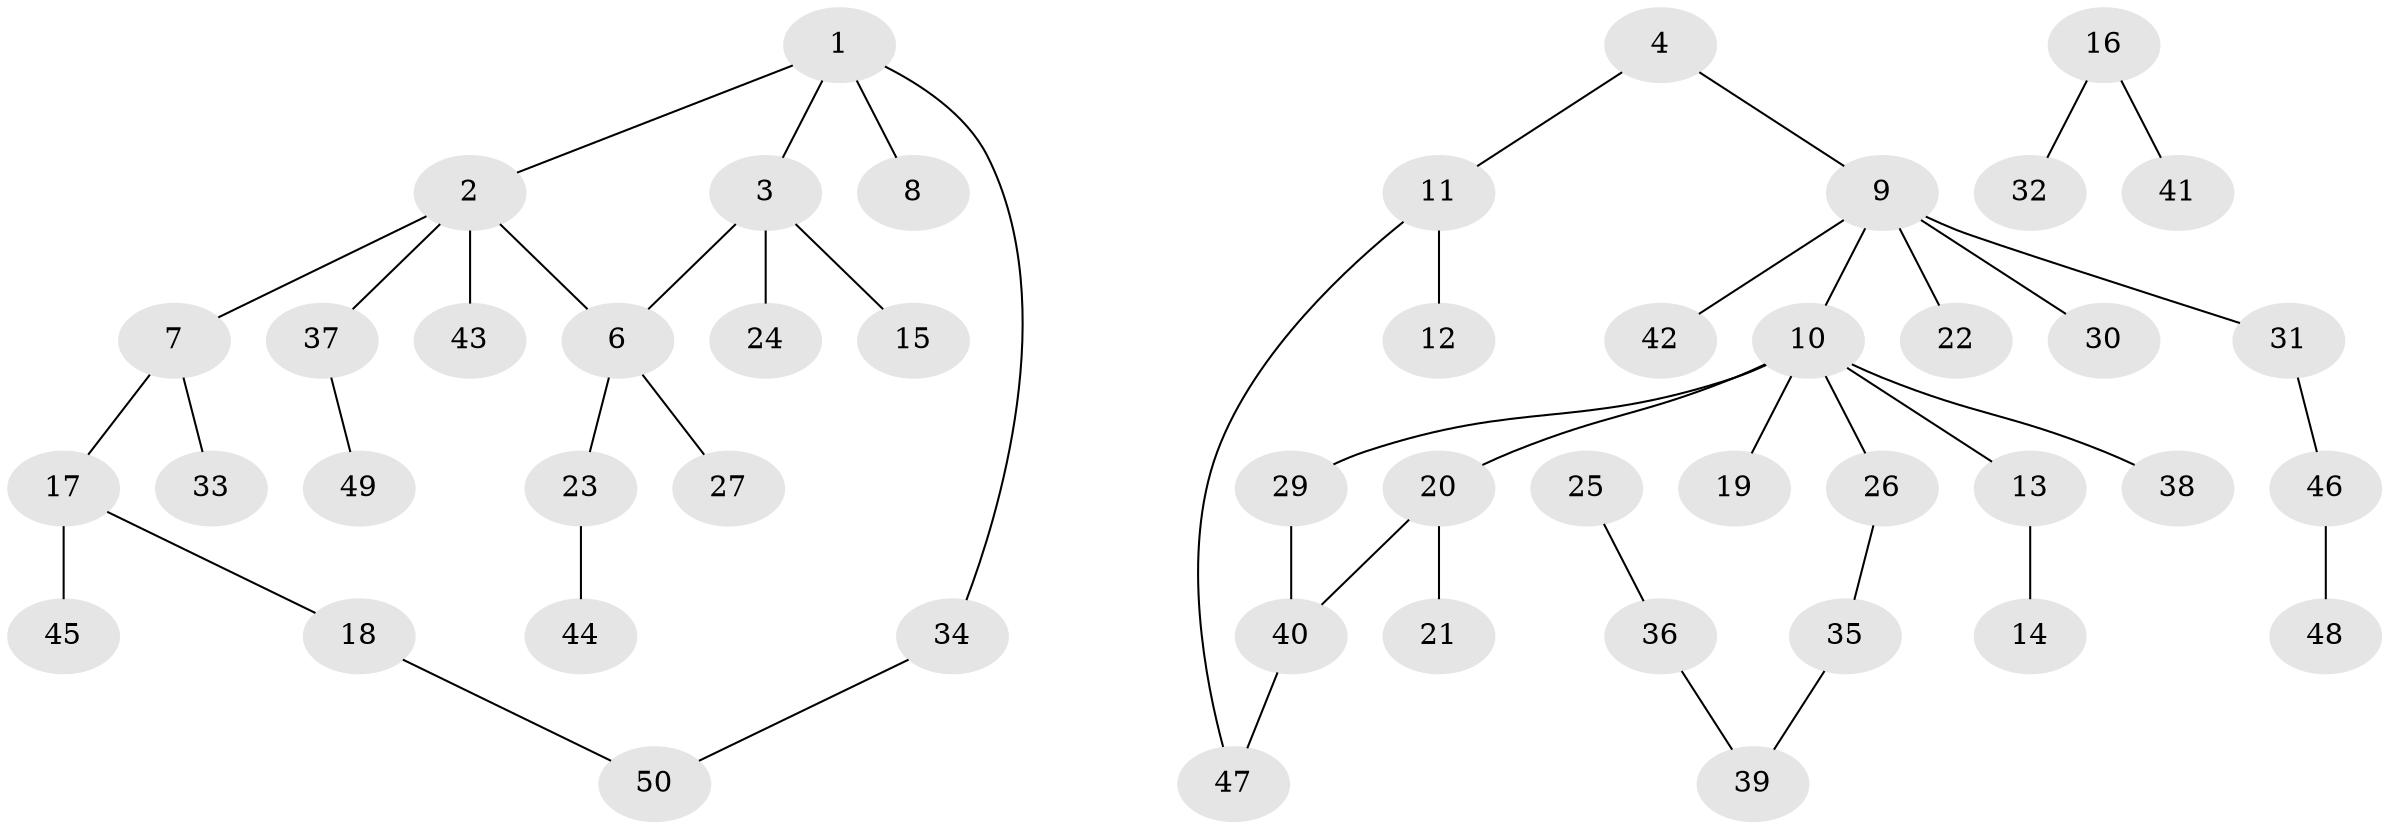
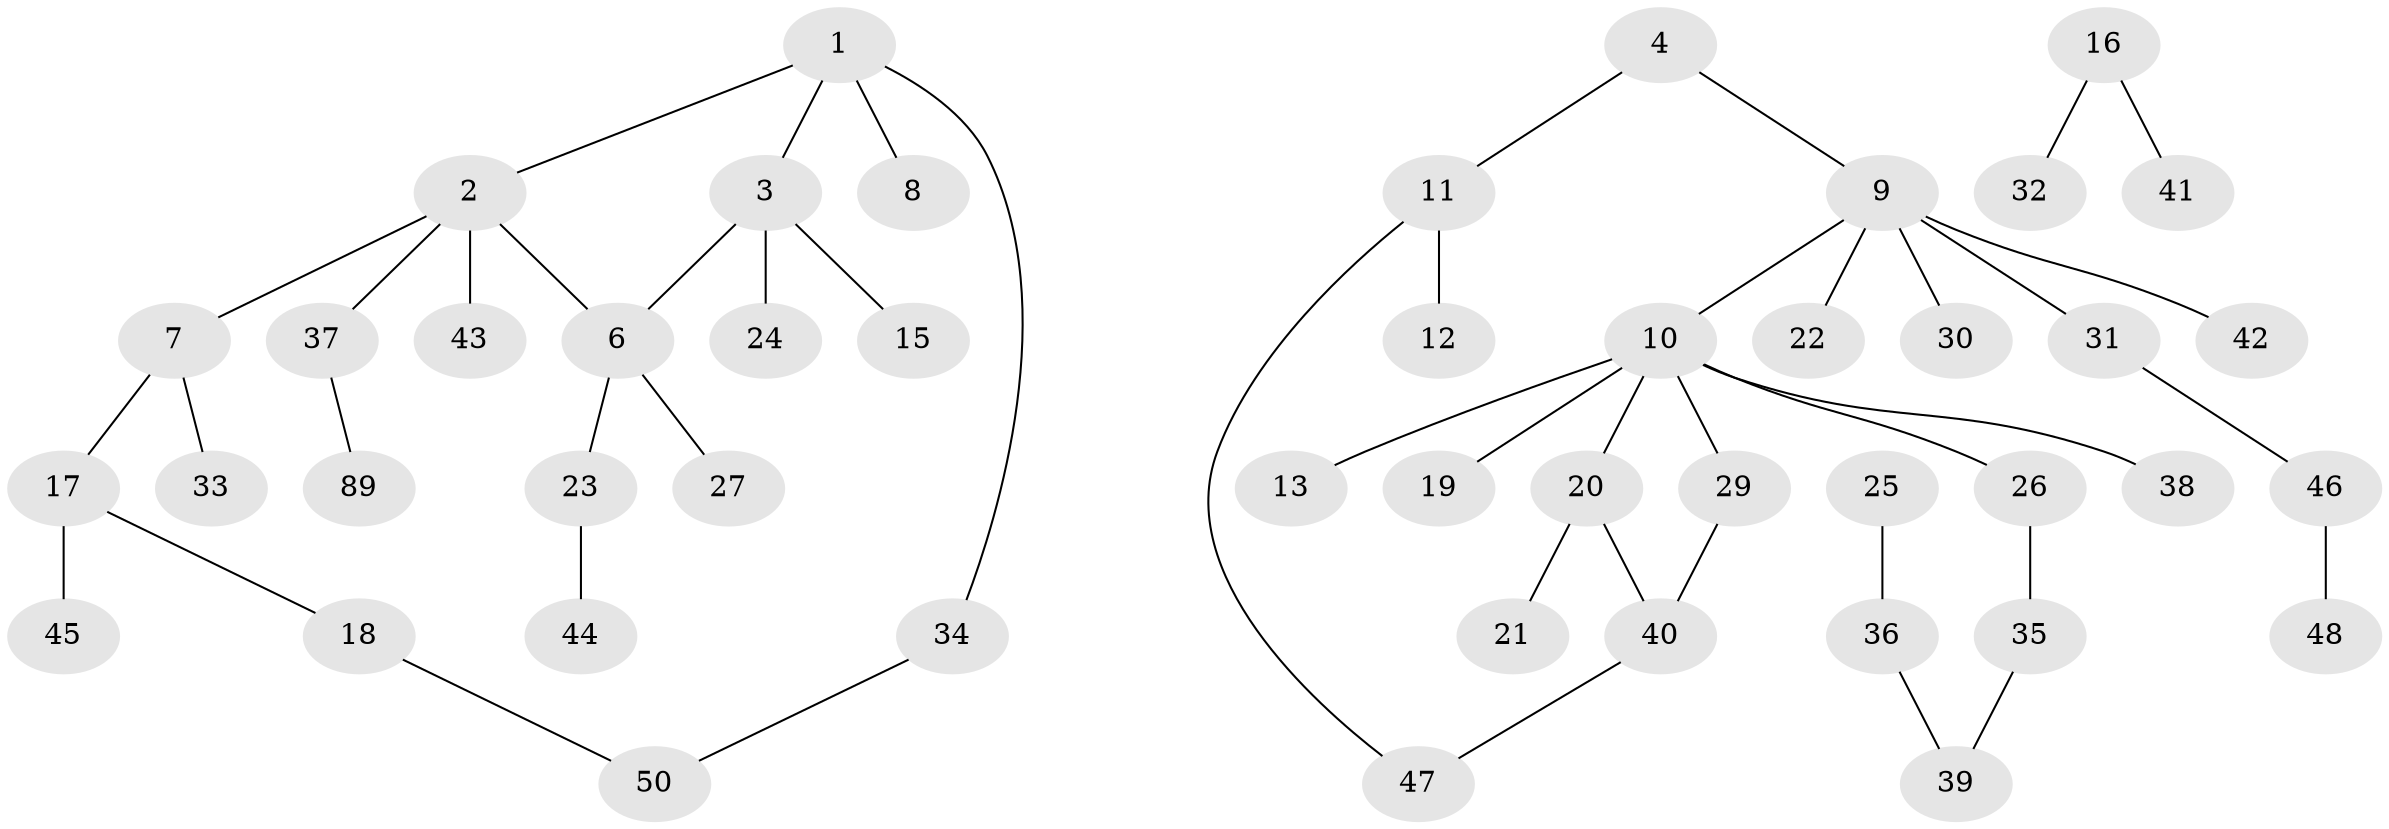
(359, 489) -> (359, 489)
(2030, 636) -> none
